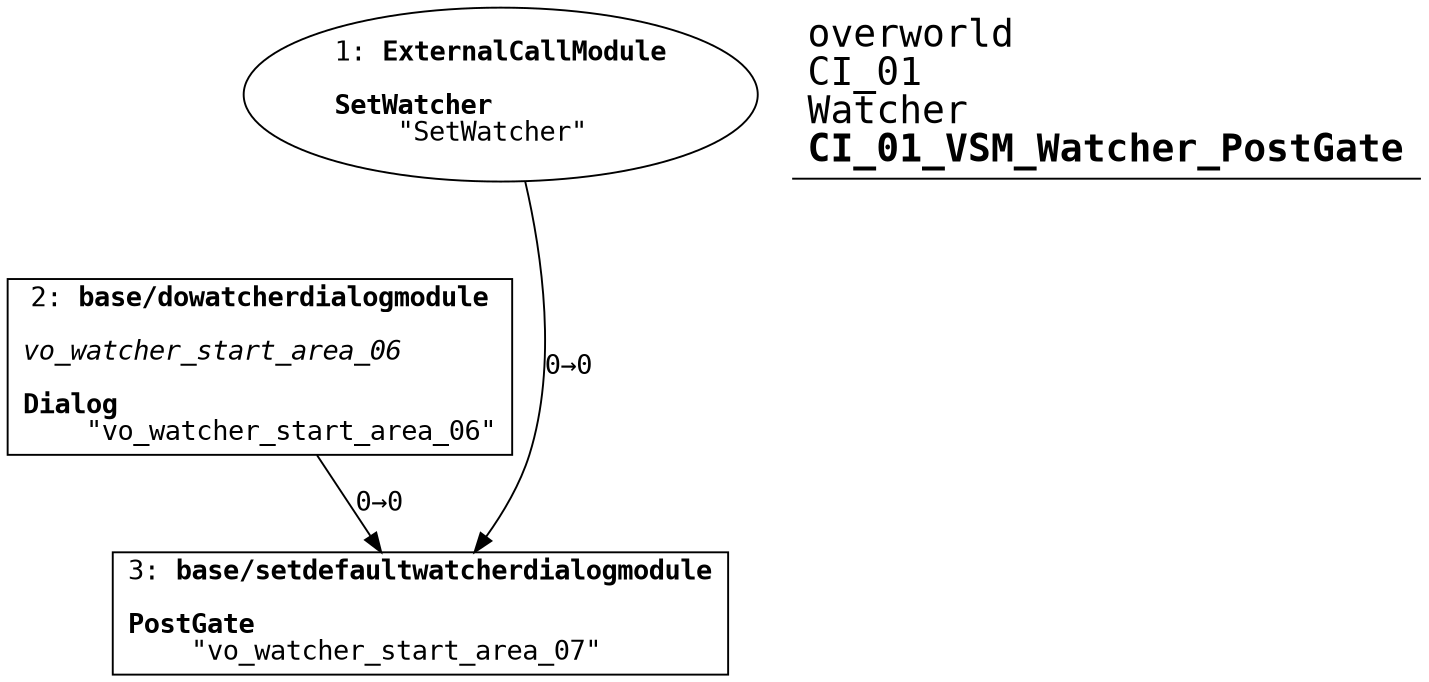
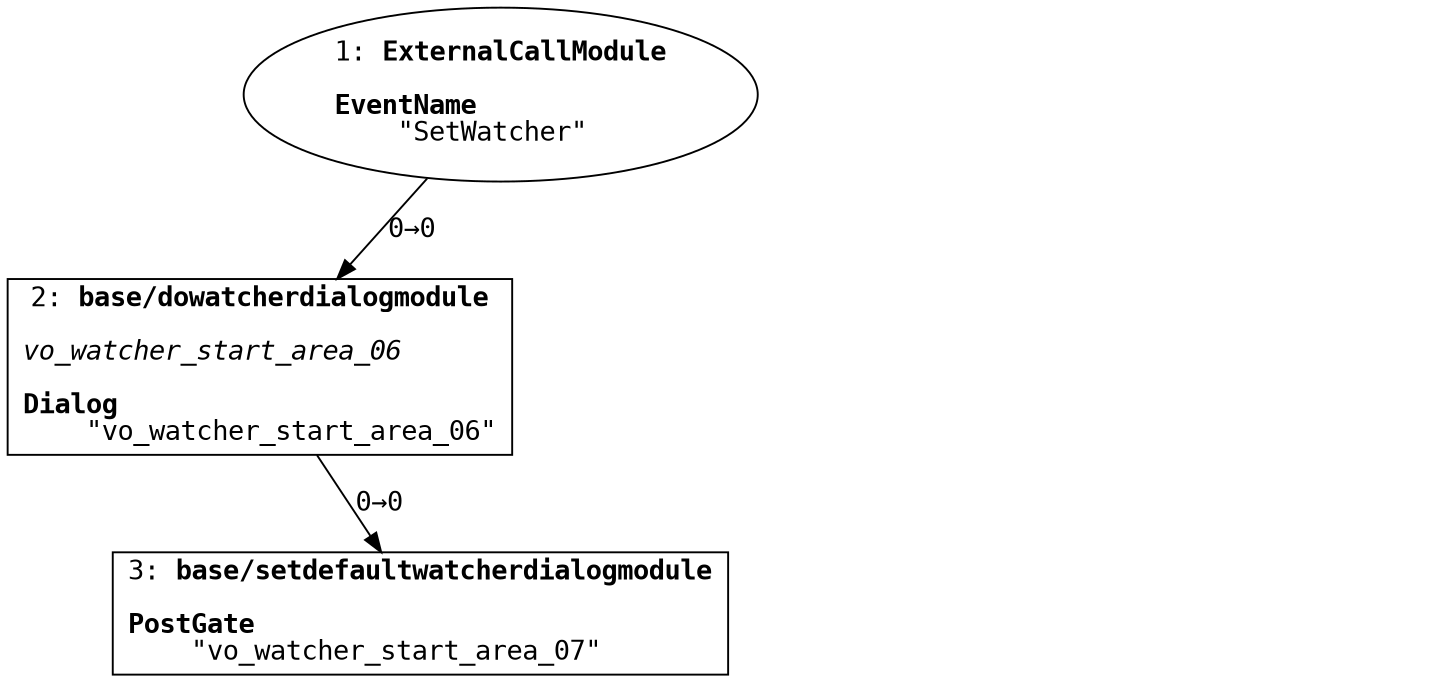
(1107, 95) -> none
(414, 106) -> (406, 106)
(544, 365) -> (389, 221)
